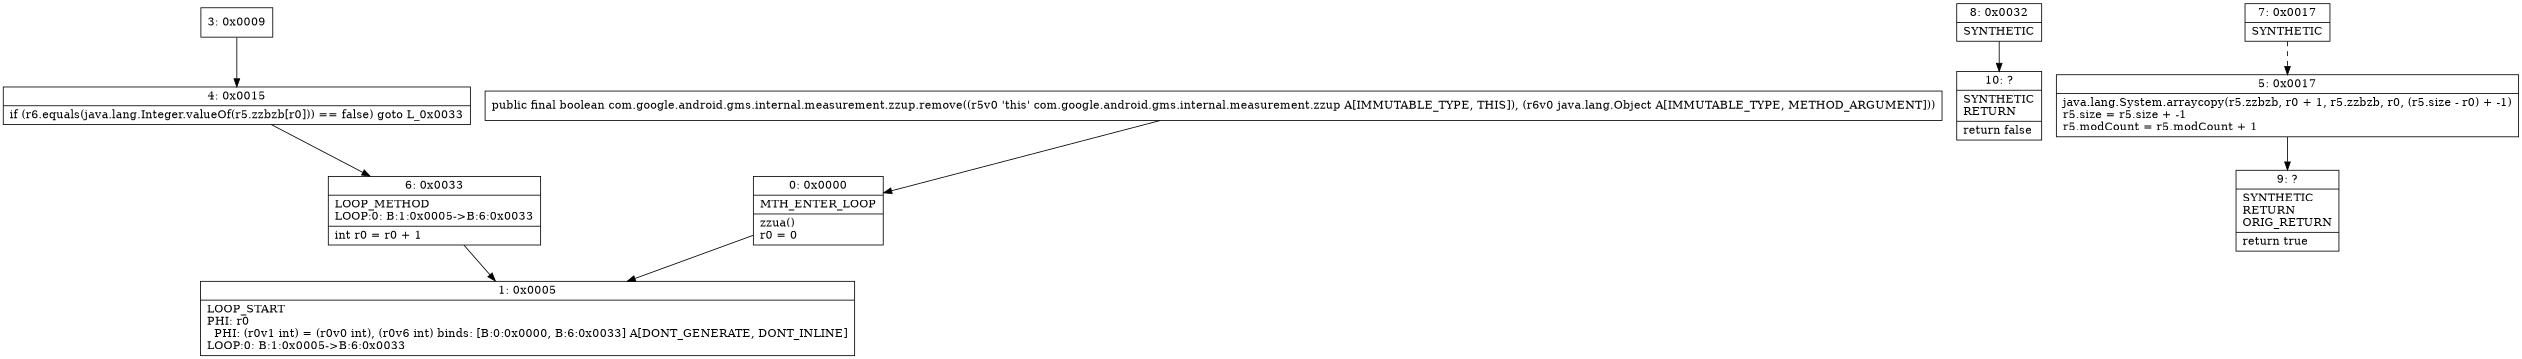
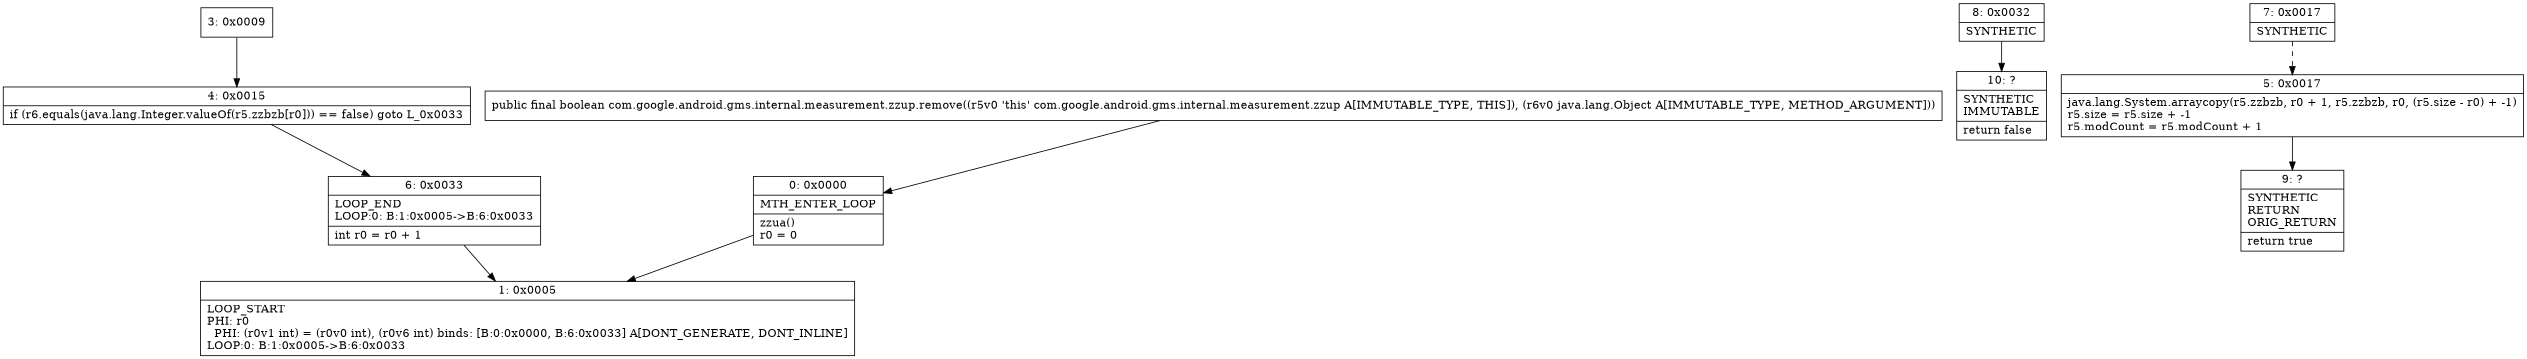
(1990, 111) -> (2002, 111)
(383, 204) -> (368, 204)
